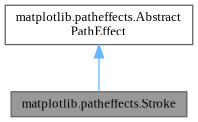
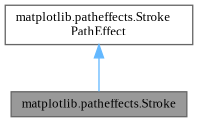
(99, 25) -> (99, 25)
